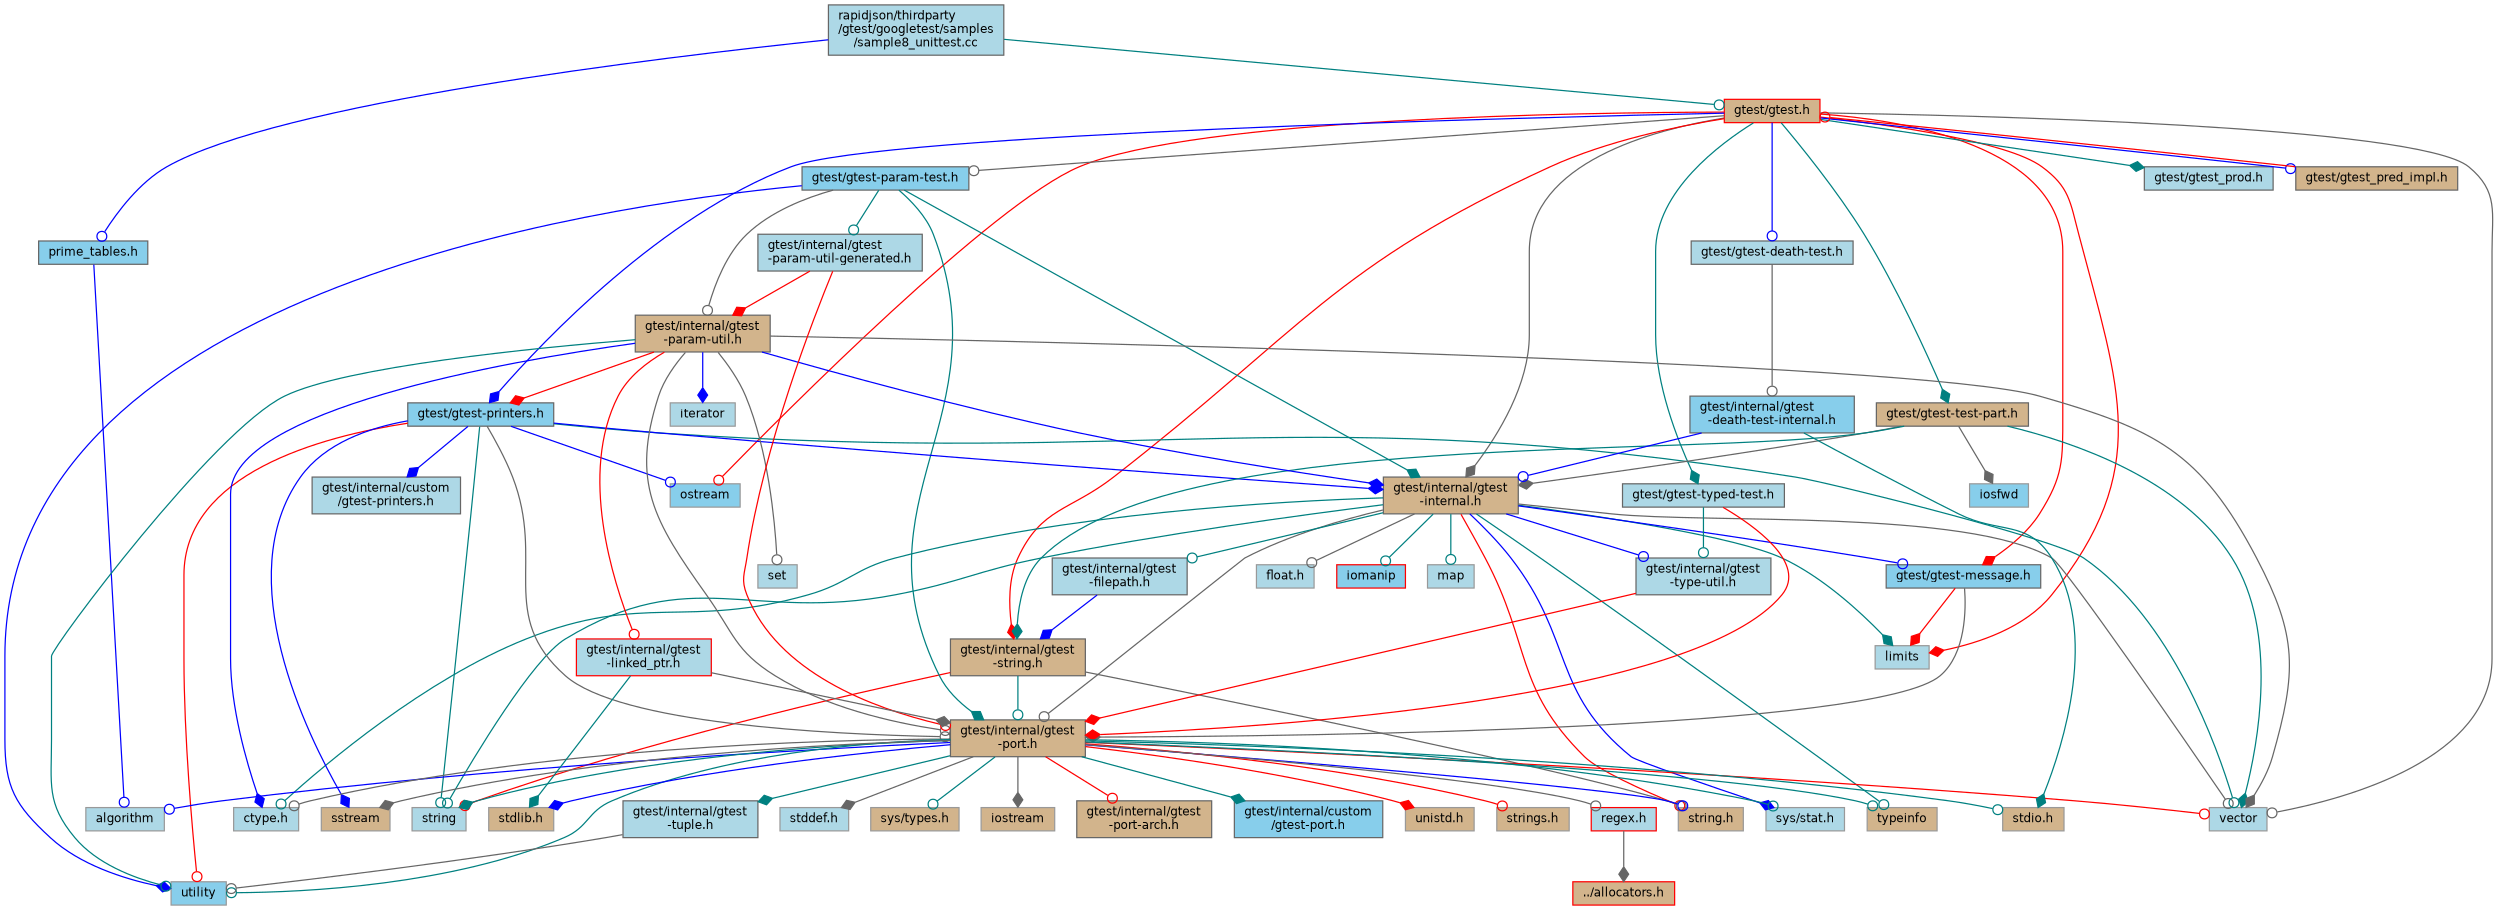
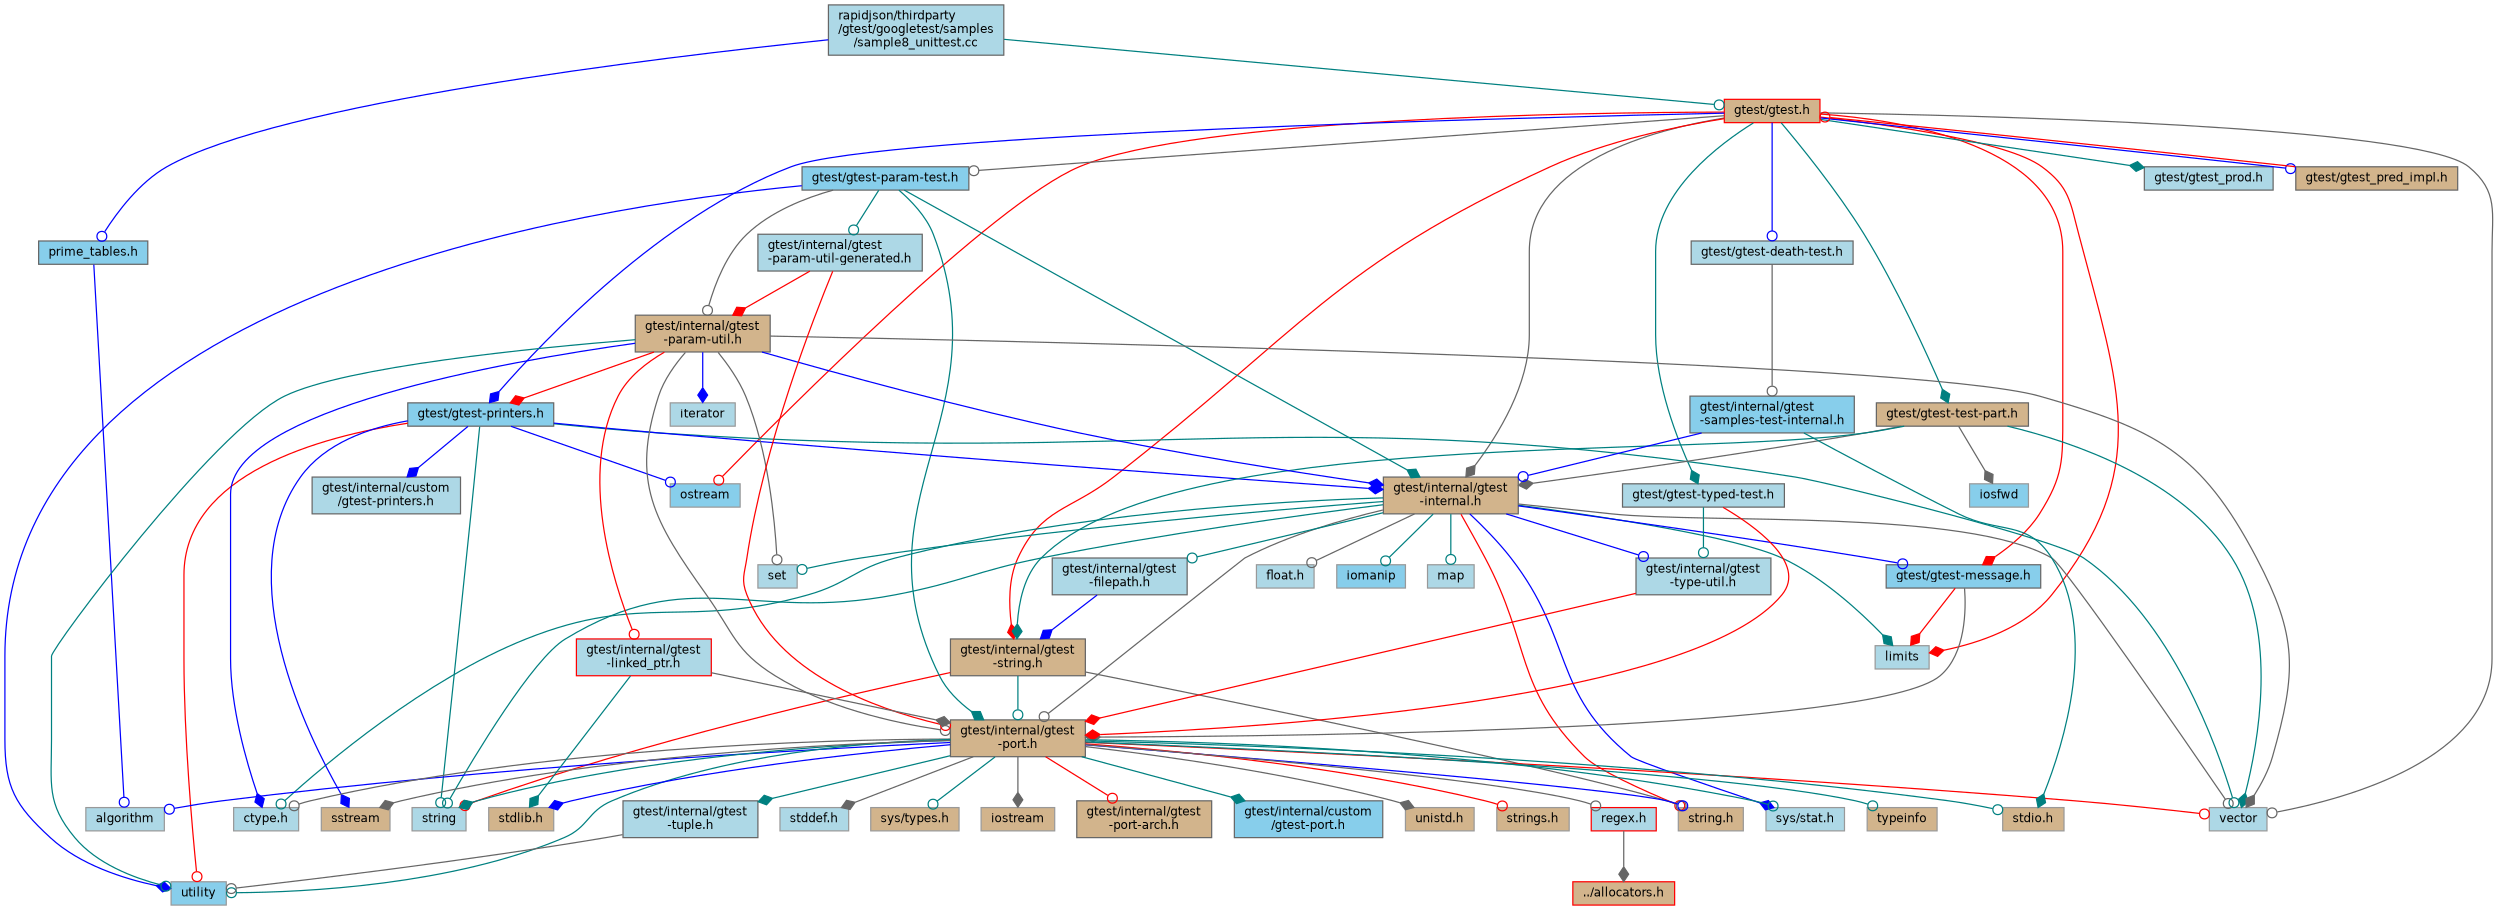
(1772, 415) -> (1772, 415)
(1371, 576) -> (1371, 576)
(1669, 649) -> (1109, 526)
(601, 695) -> none
(1244, 769) -> (1244, 769)
